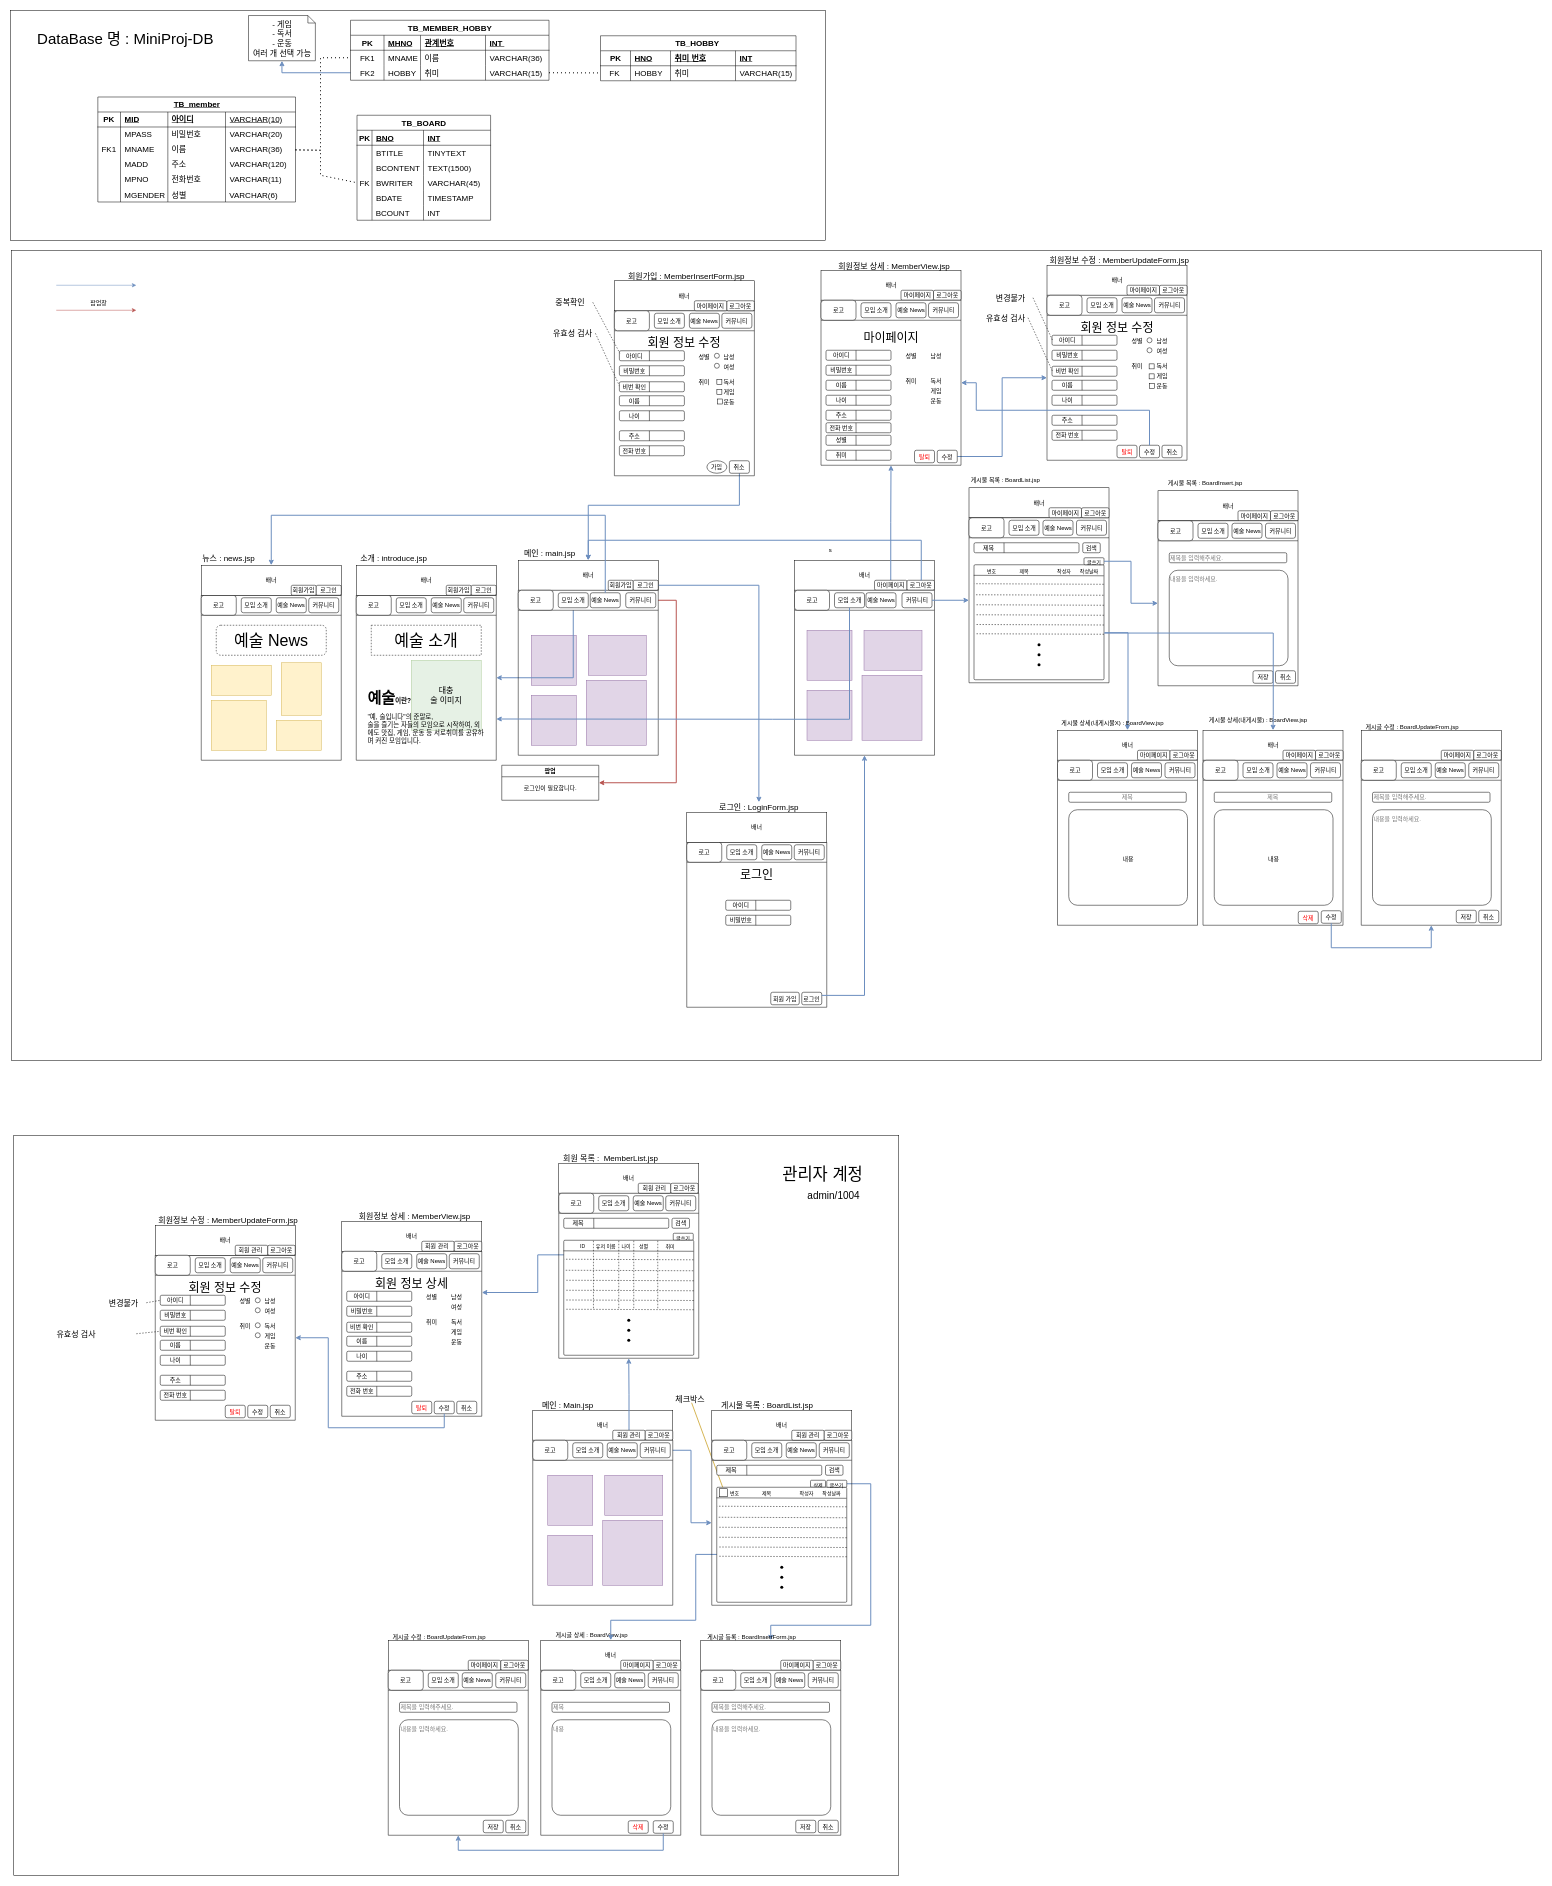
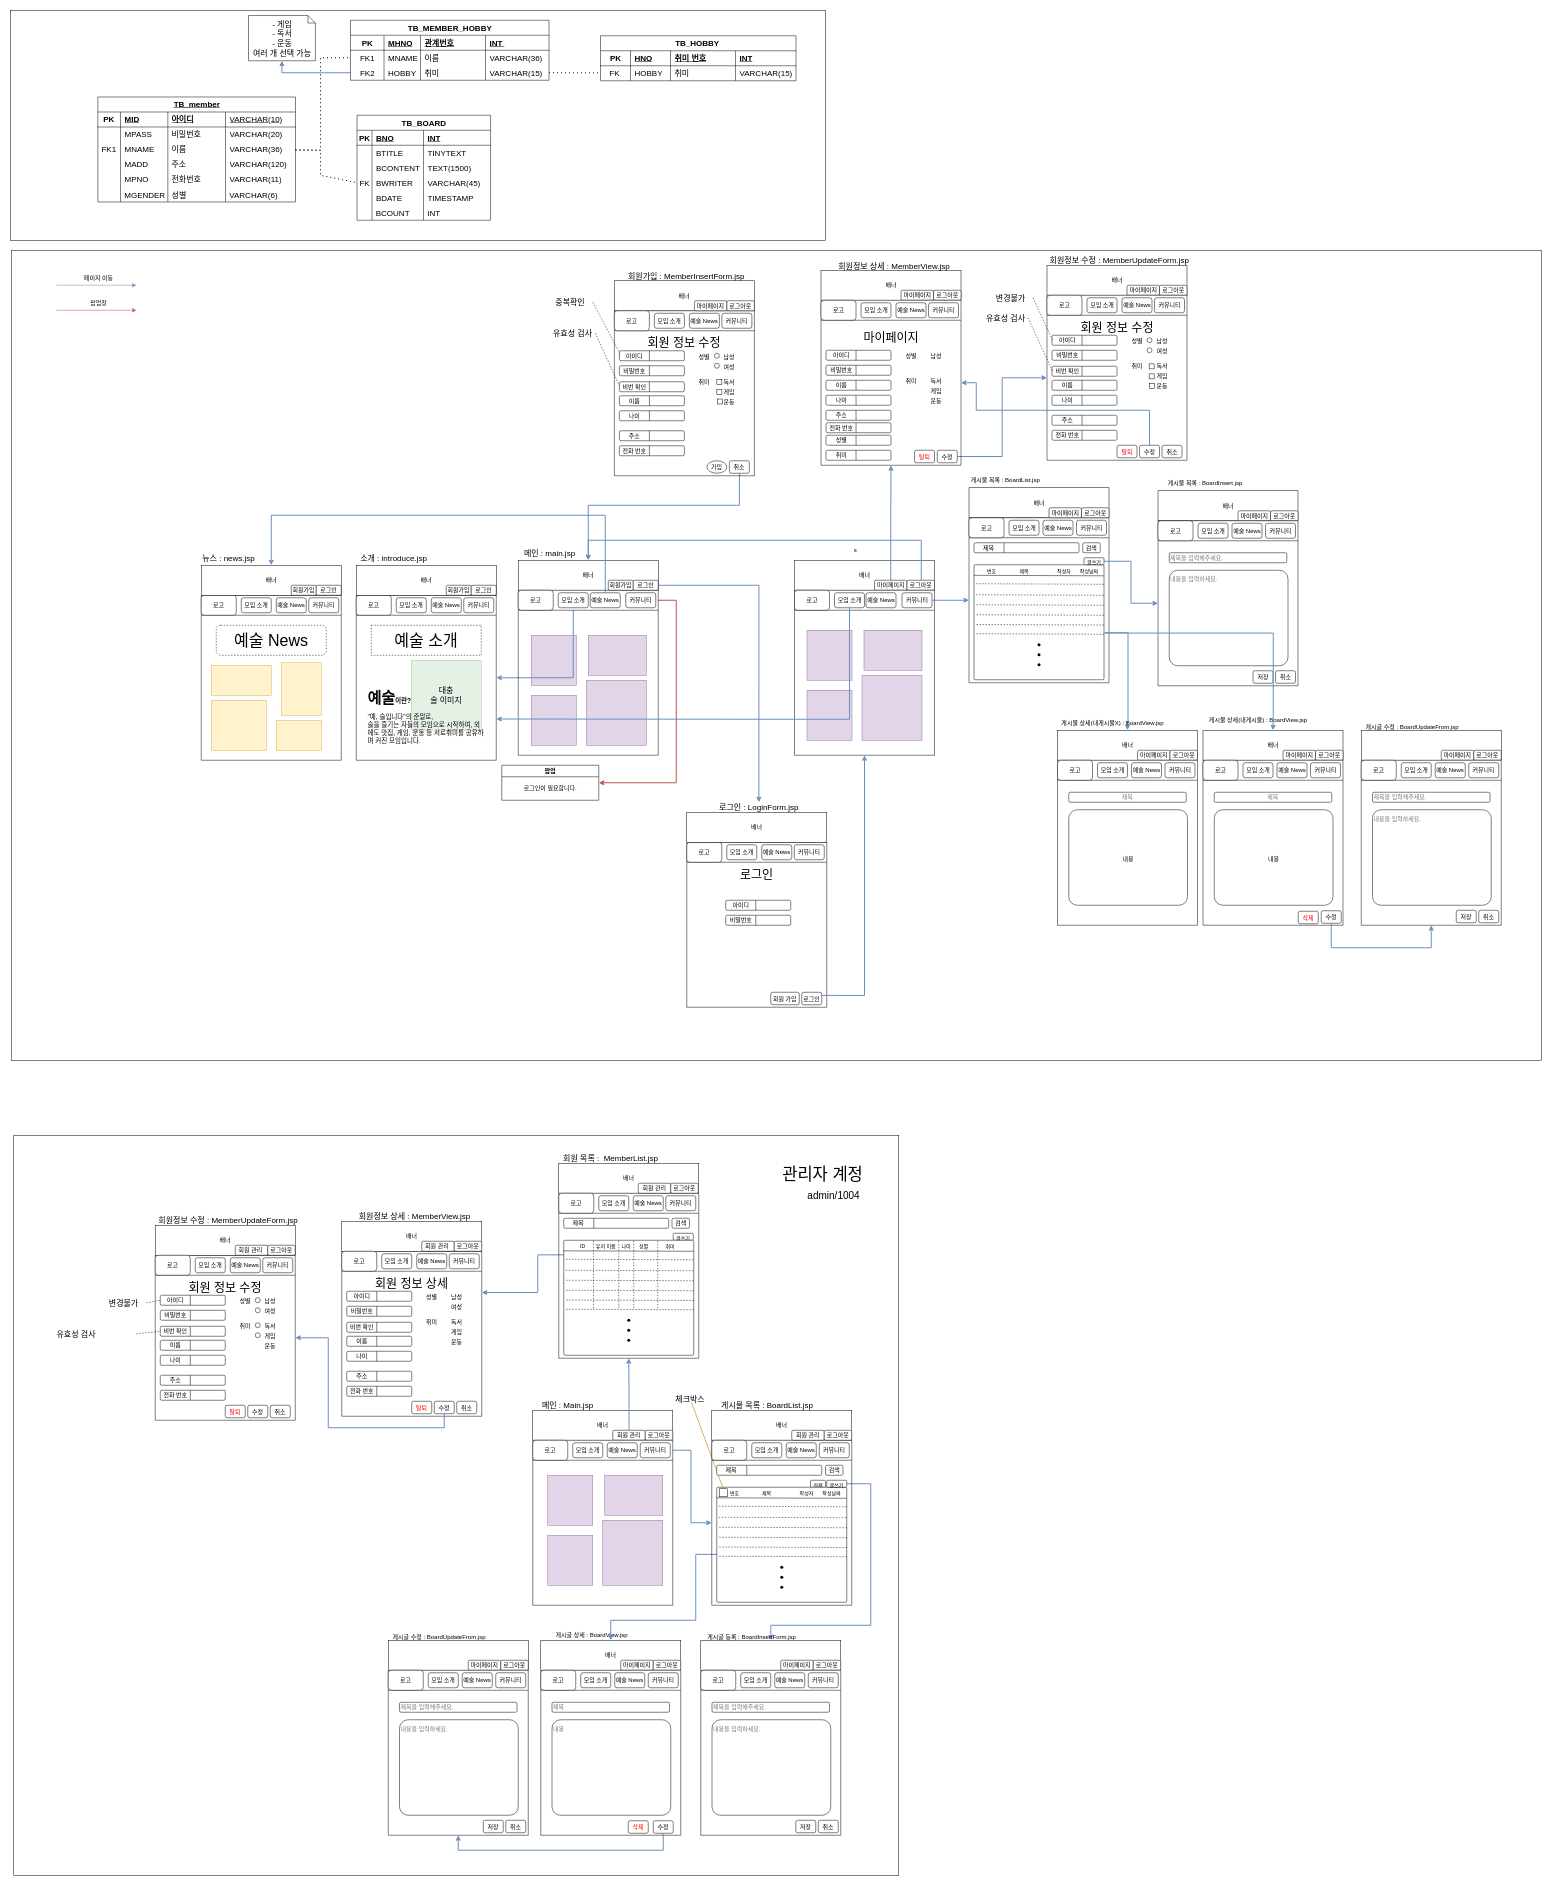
(125, 38) -> none
none -> (99, 278)
(835, 550) -> (860, 550)
